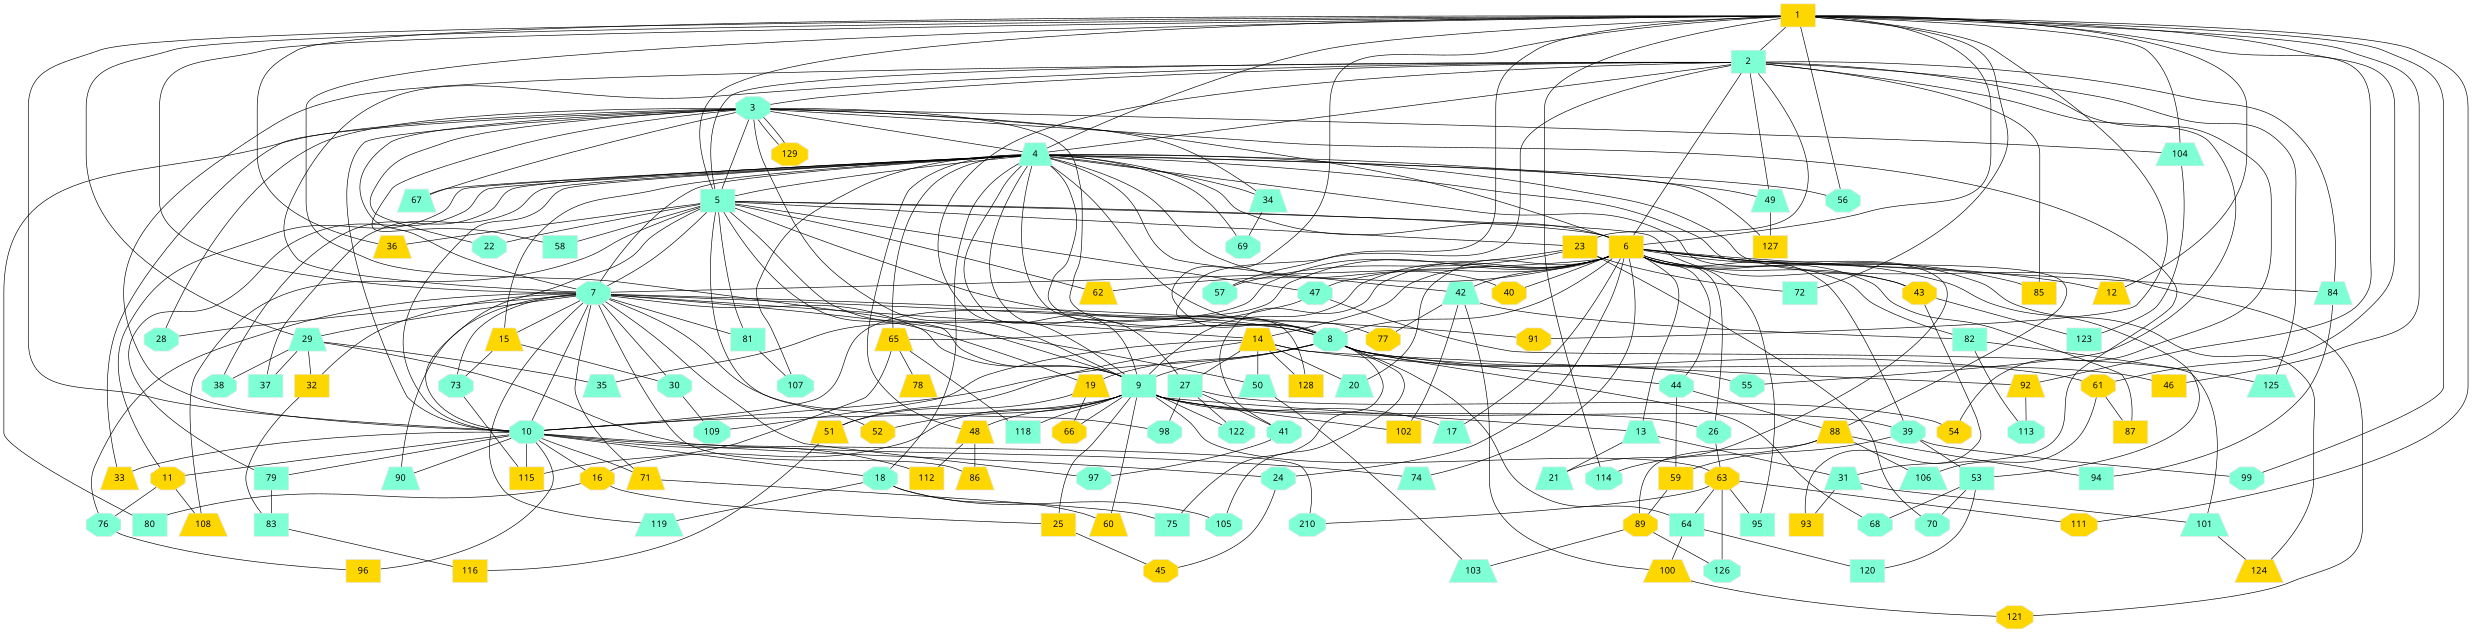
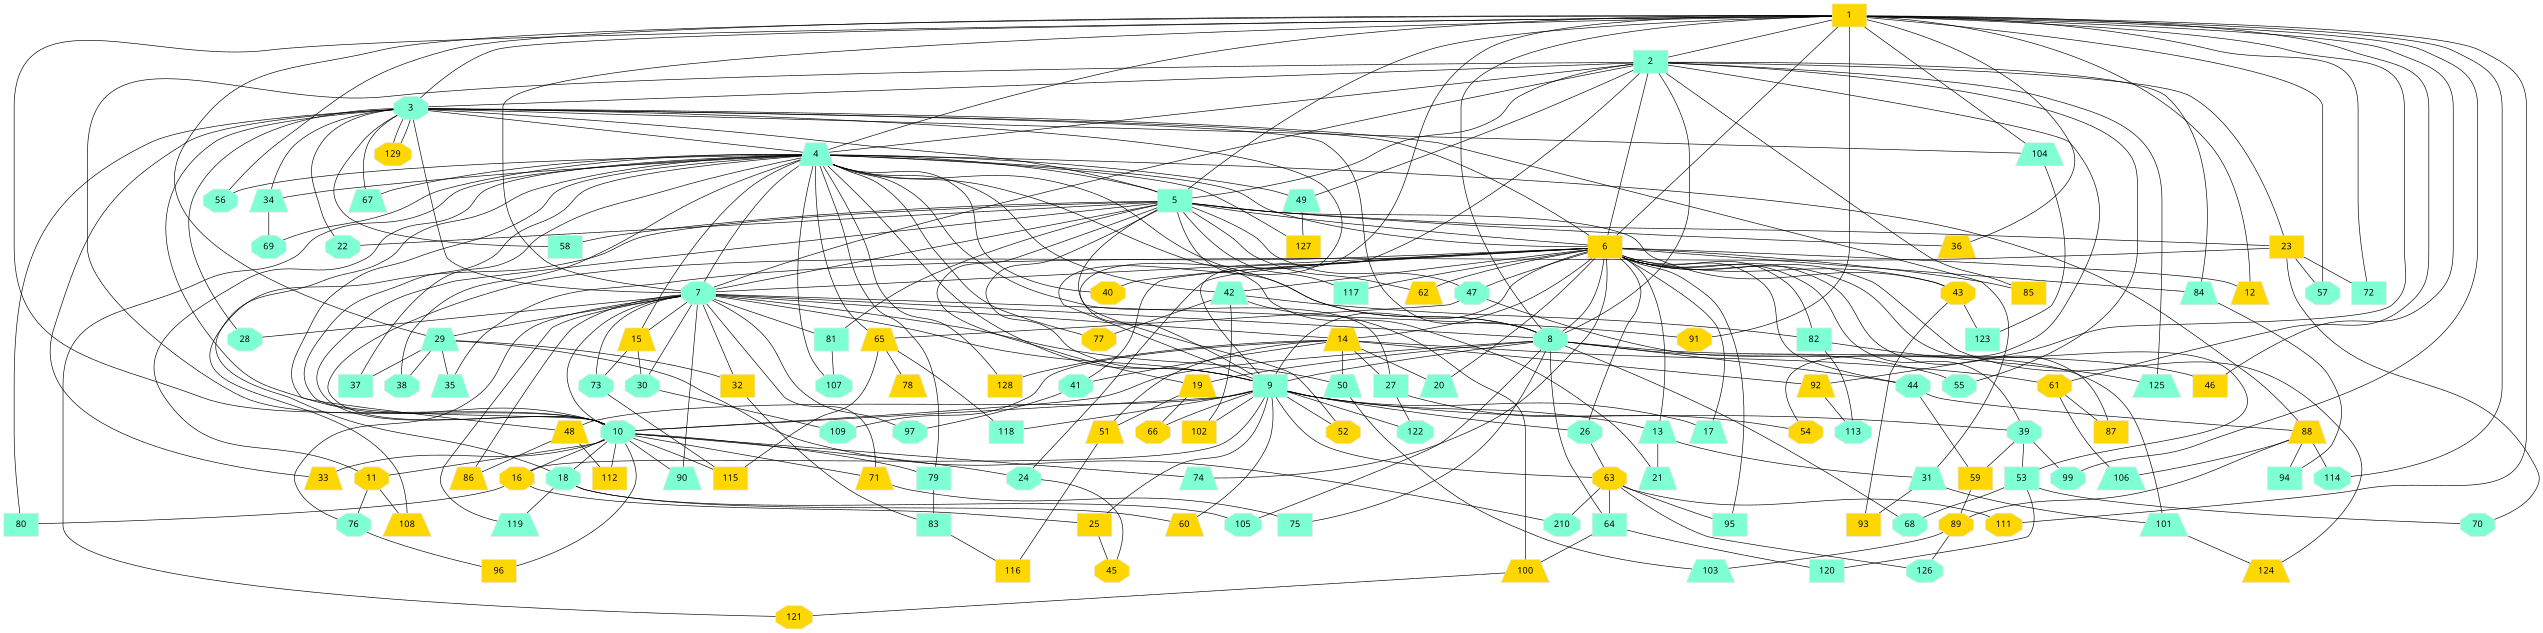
none -> (1119, 26)
none -> (1351, 293)
(1237, 409) -> (1262, 352)
(1165, 432) -> none
